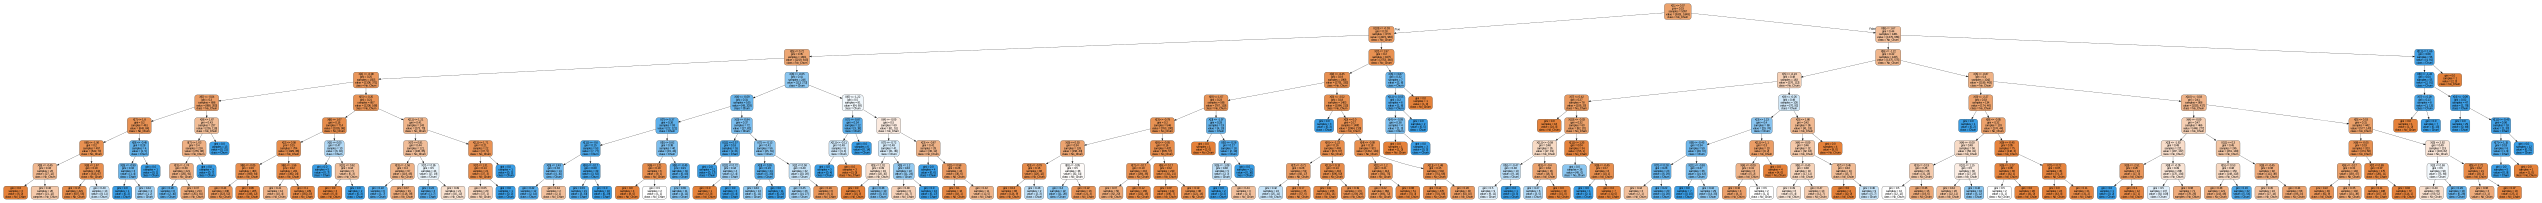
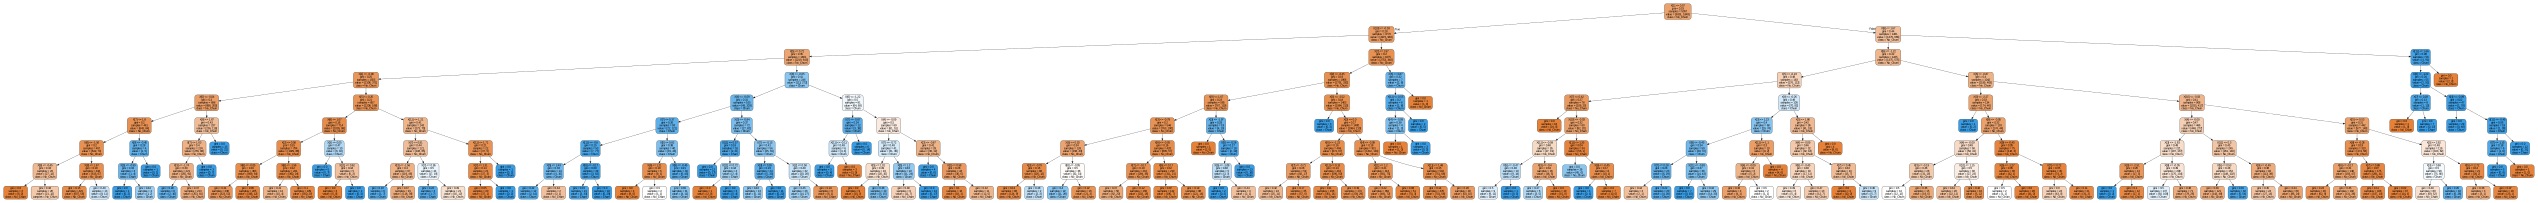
(1830, 148) -> (1830, 148)
(480, 193) -> (480, 193)
(1271, 193) -> (1271, 193)
(1974, 193) -> (1974, 193)
(2054, 193) -> (2054, 193)
(2187, 193) -> (2185, 193)
(2482, 193) -> (2478, 193)
